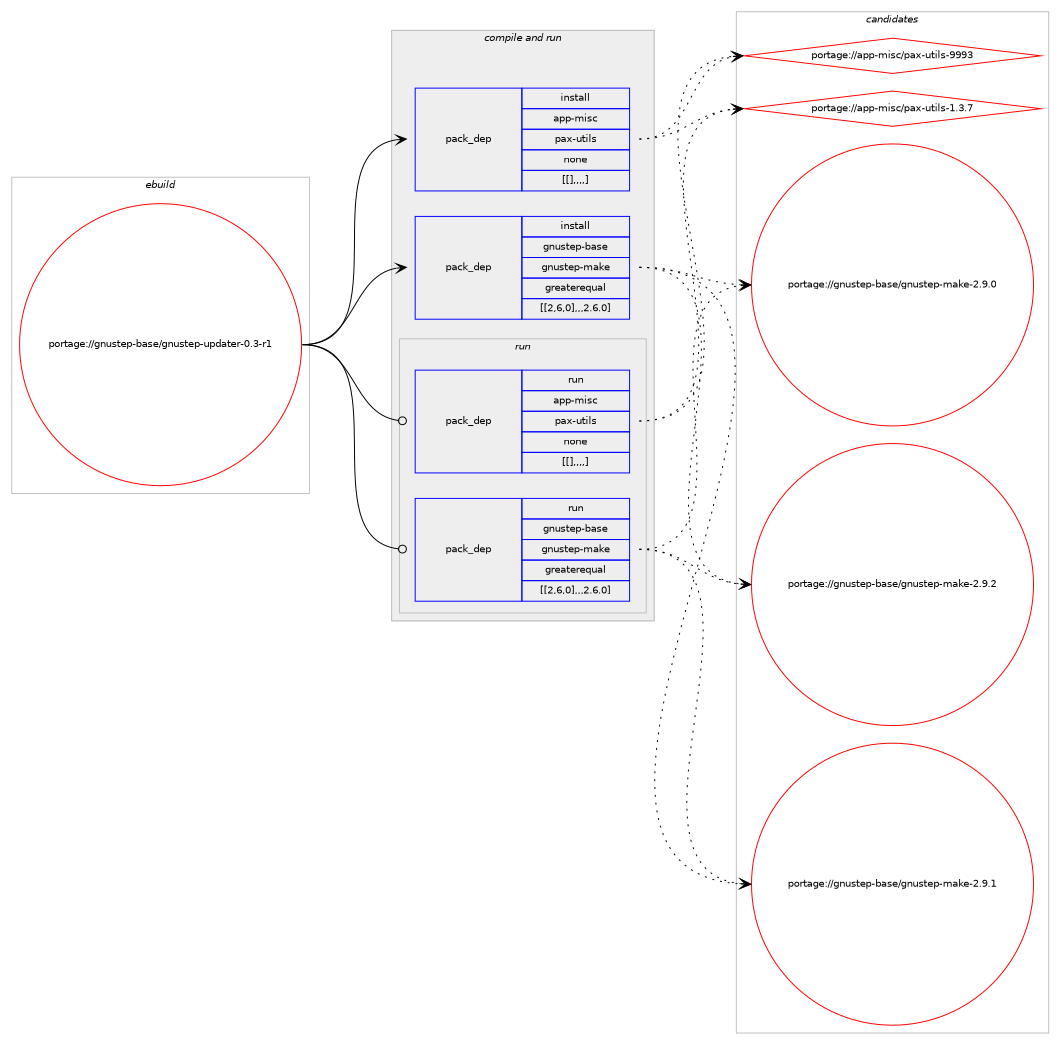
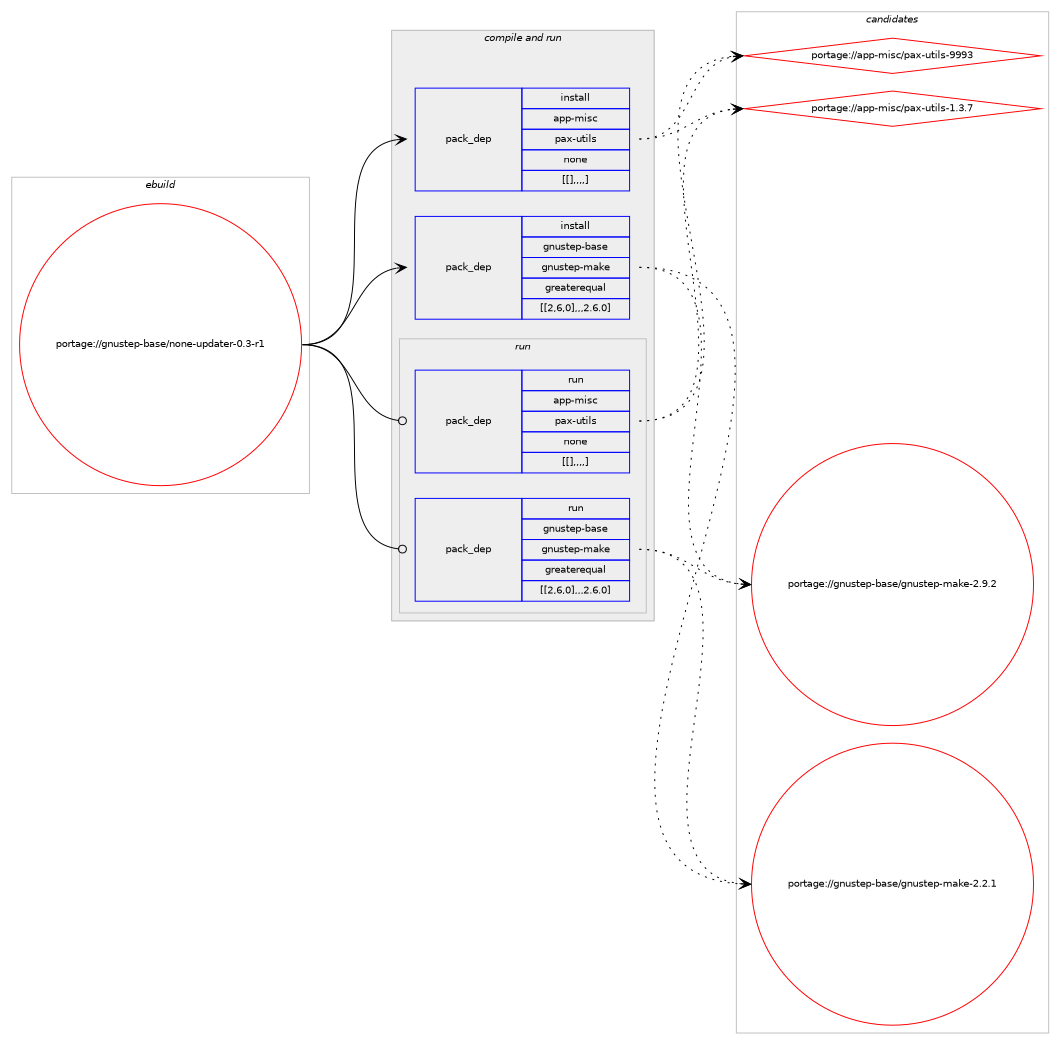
(893, 285) -> none
(161, 345) -> (161, 345)
(893, 884) -> (893, 884)
